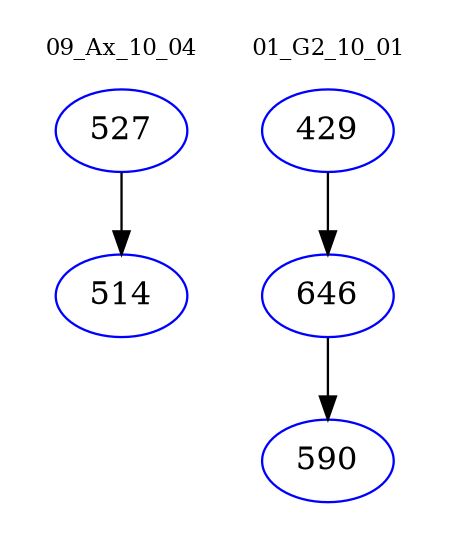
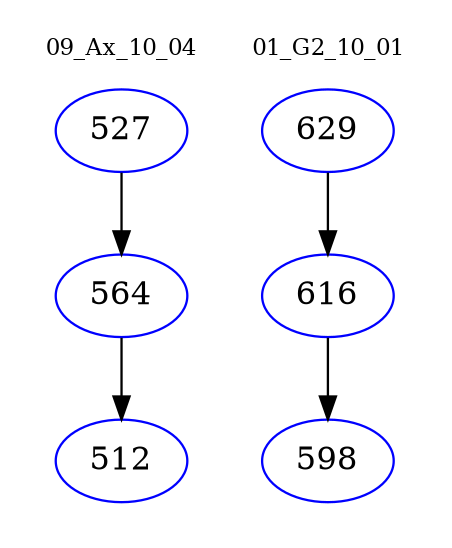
(328, 131) -> (328, 131)
(122, 296) -> (122, 296)
(328, 296) -> (328, 296)
none -> (122, 461)
(328, 461) -> (328, 461)
